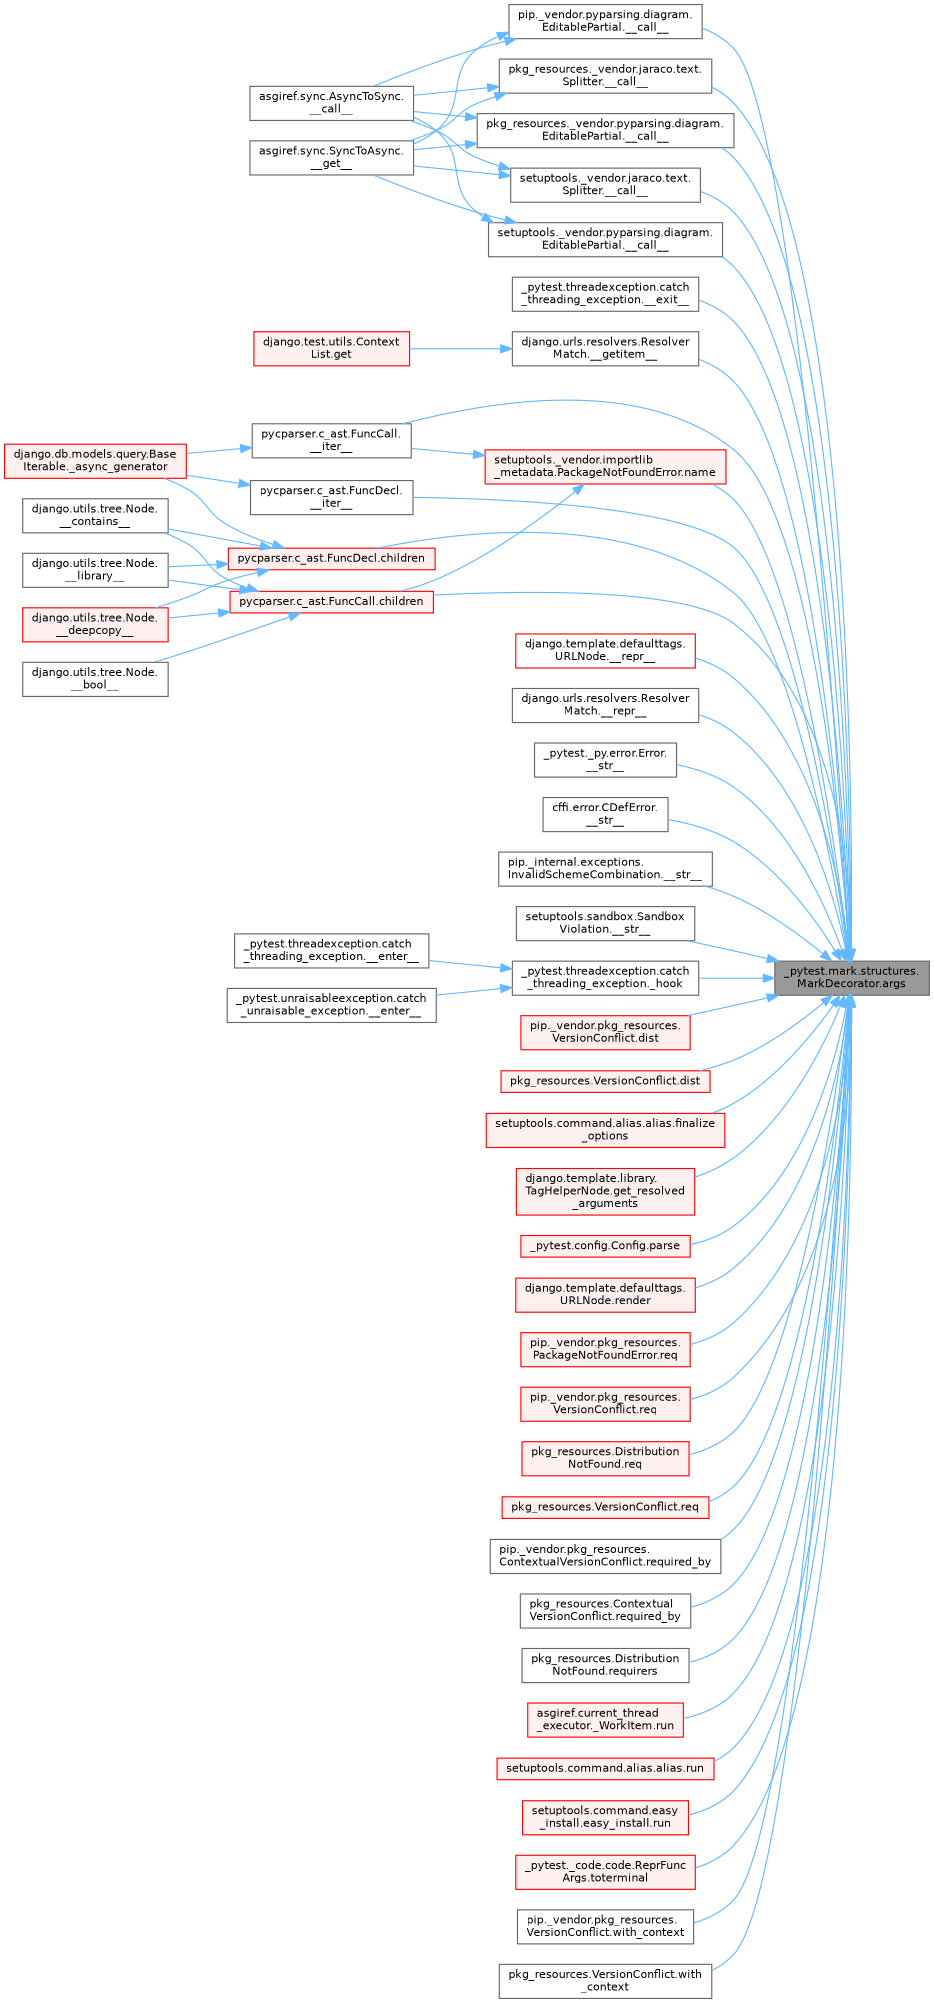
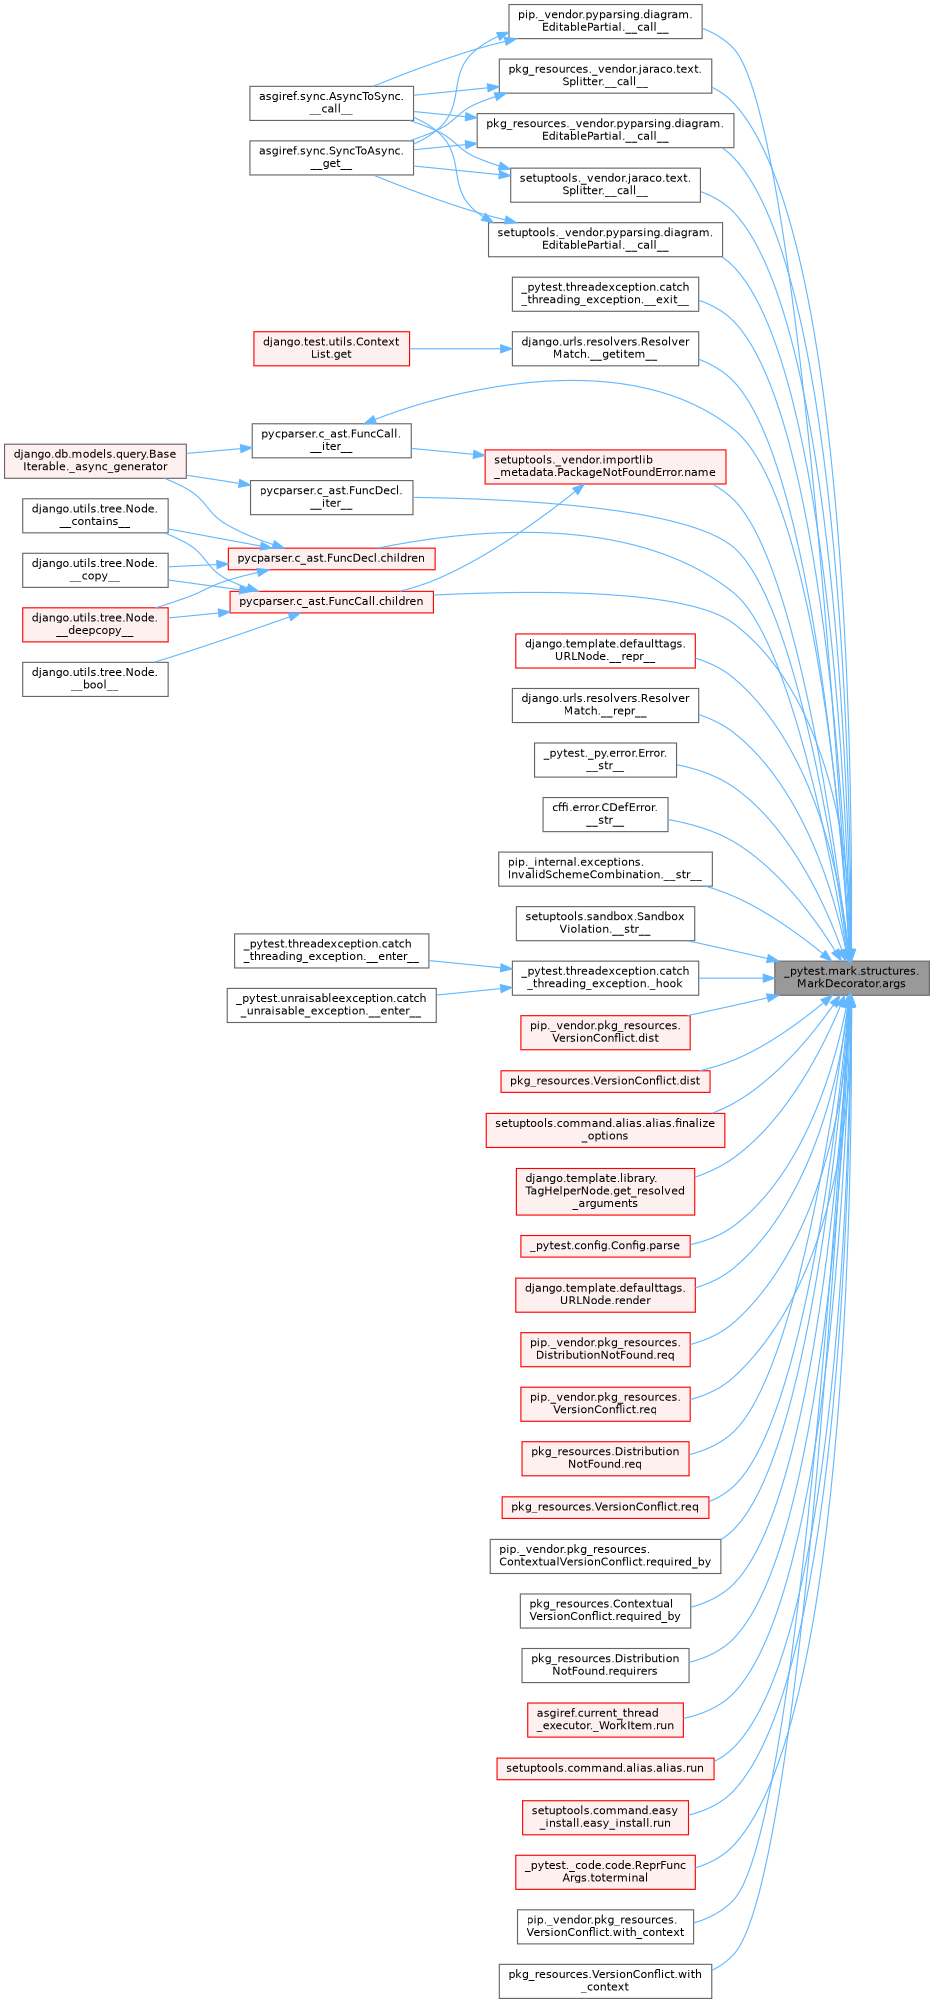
(95, 461) -> (95, 461)
(778, 525) -> (778, 505)
(95, 570) -> (95, 570)
(606, 1350) -> (606, 1350)
